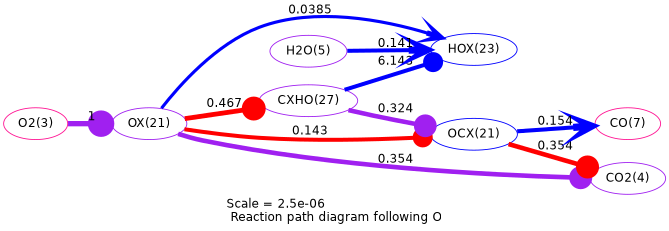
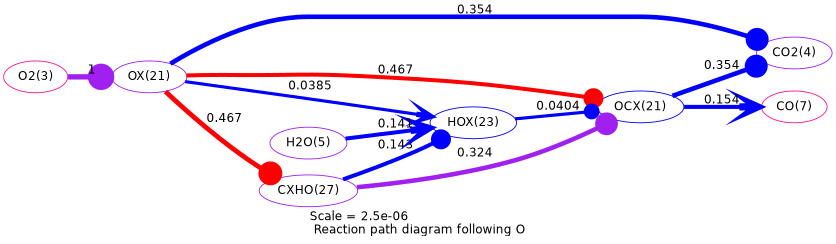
(394, 61) -> (394, 145)
none -> (550, 115)
(308, 131) -> (394, 70)
(543, 154) -> (710, 83)
(374, 165) -> (456, 17)
